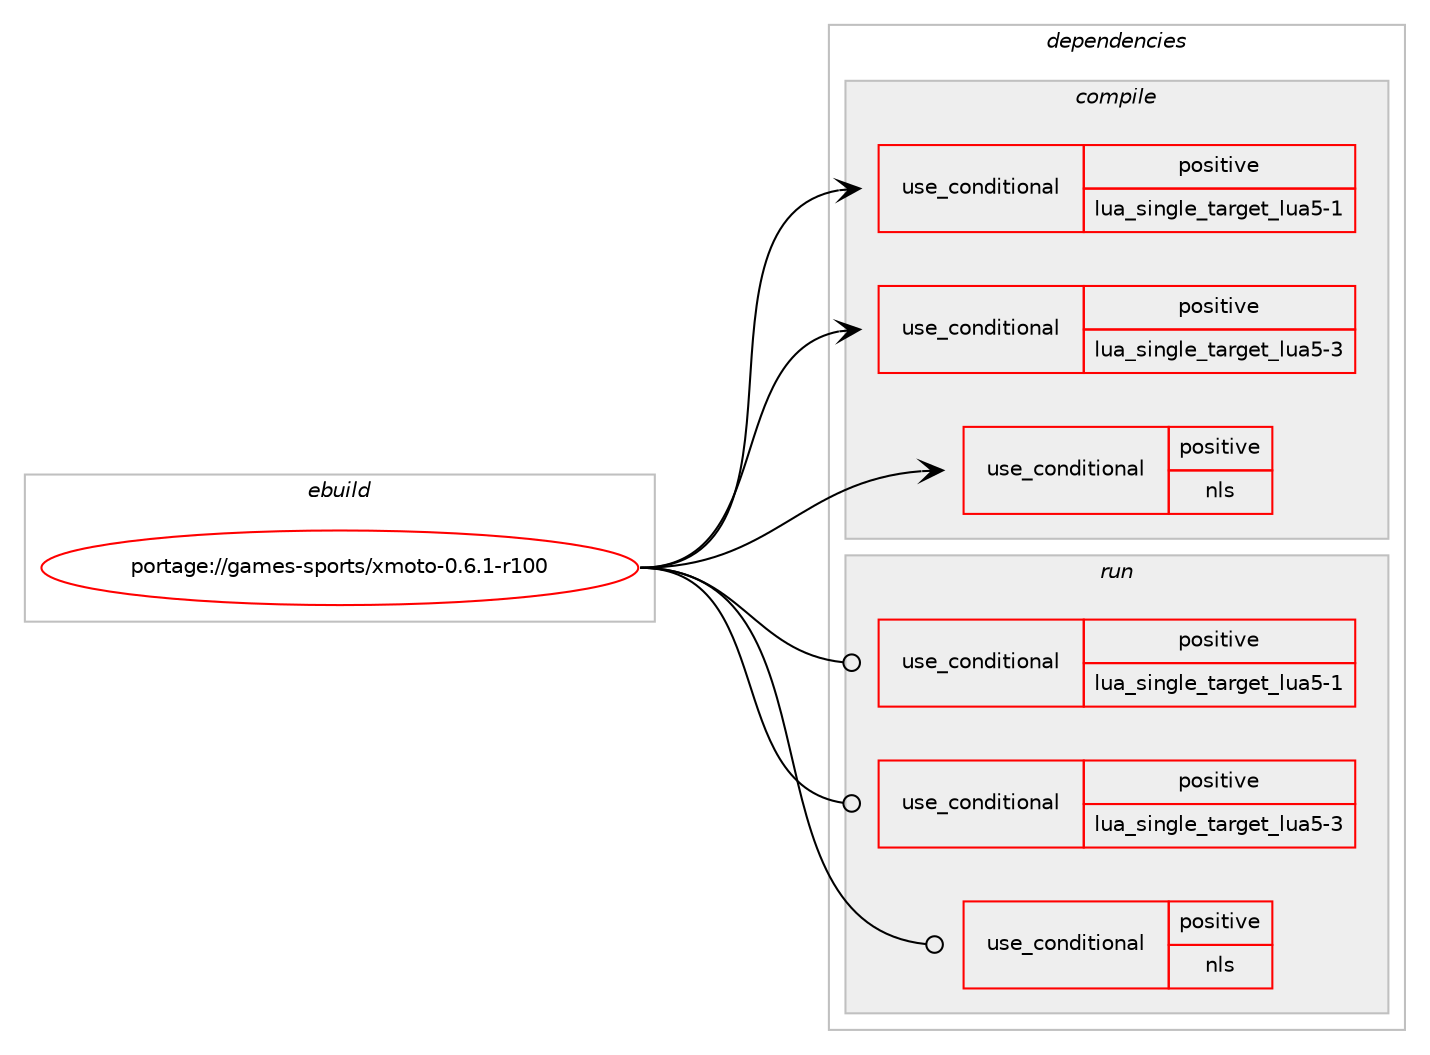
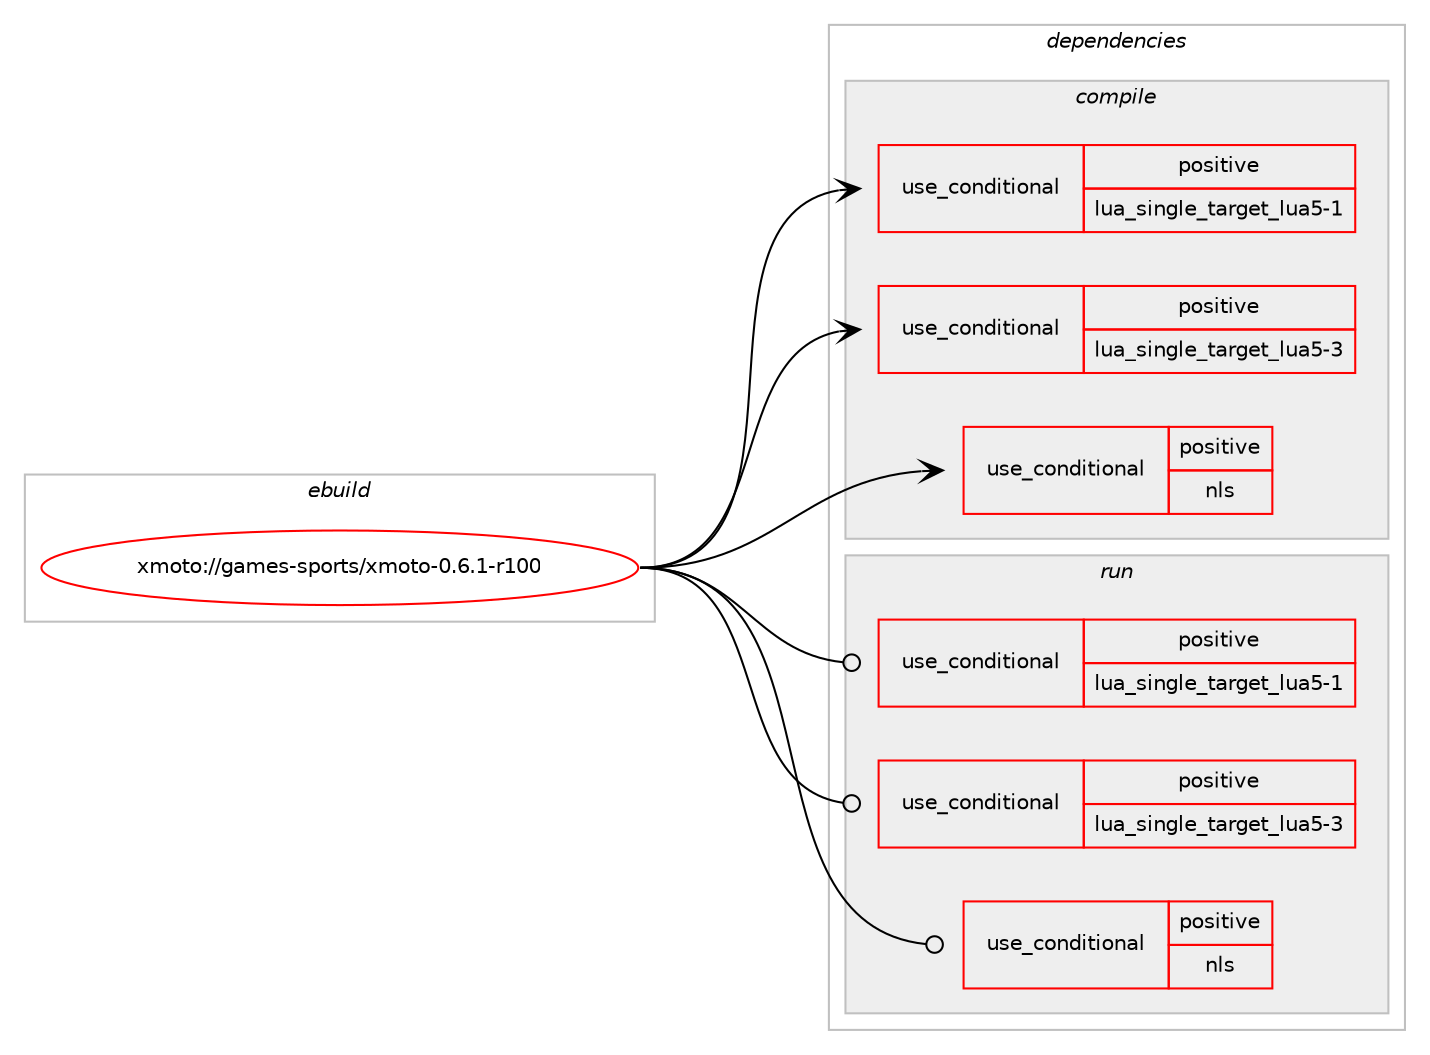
(340, 568) -> (340, 568)
